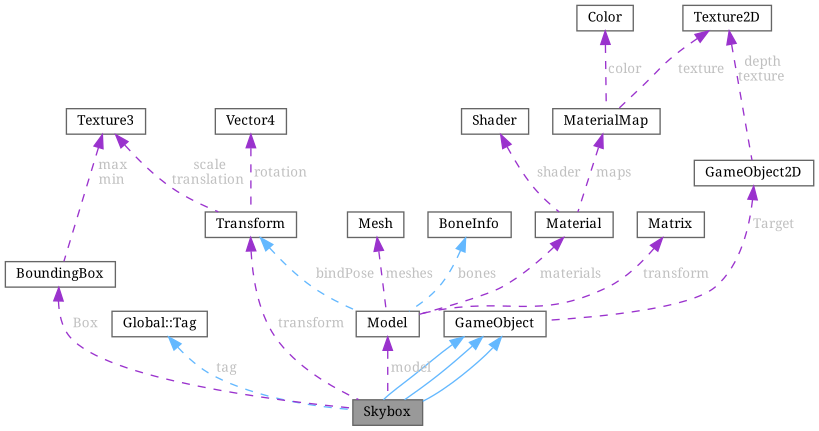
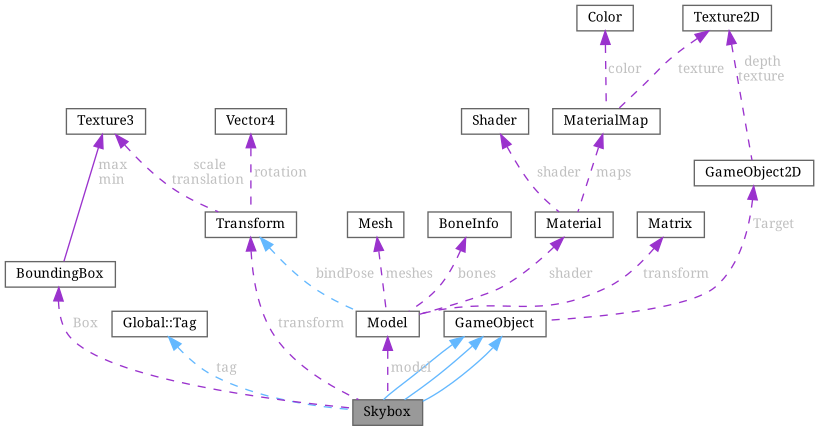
(81, 205) -> (81, 205)
(570, 274) -> (570, 274)
(440, 285) -> (440, 285)
